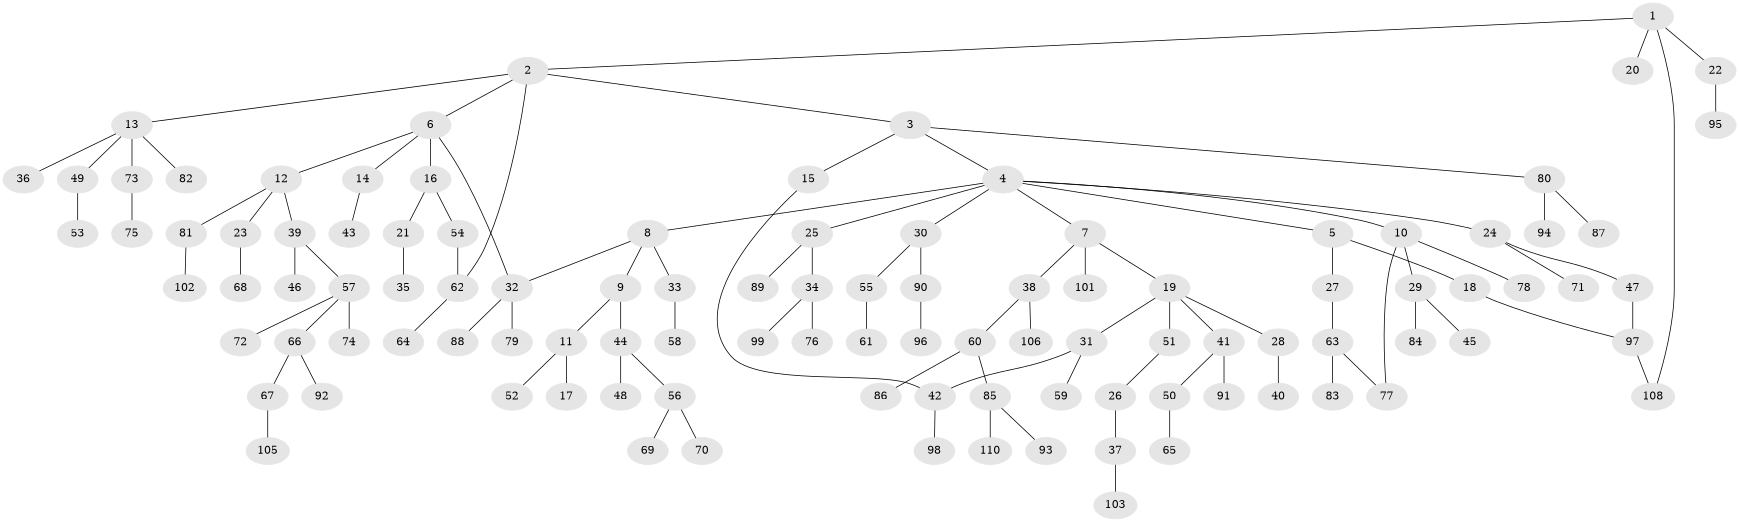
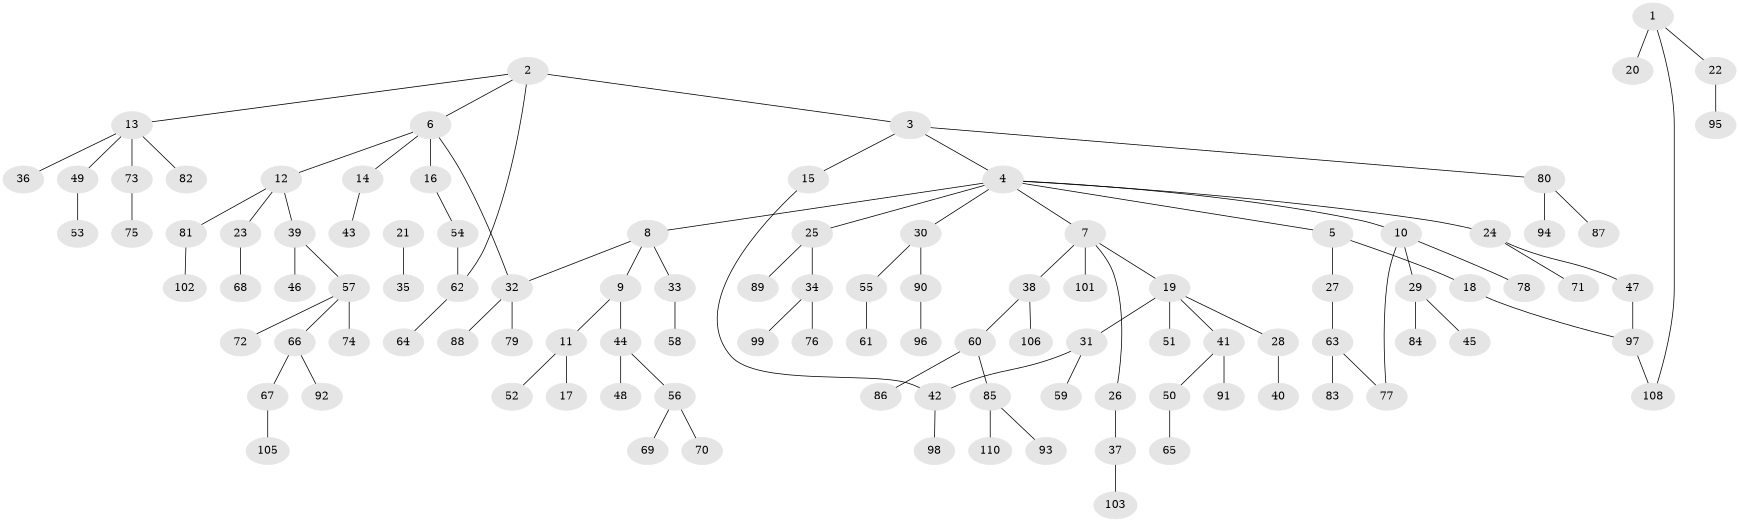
(1091, 44) -> none
(417, 207) -> none
(1143, 369) -> (1121, 311)
